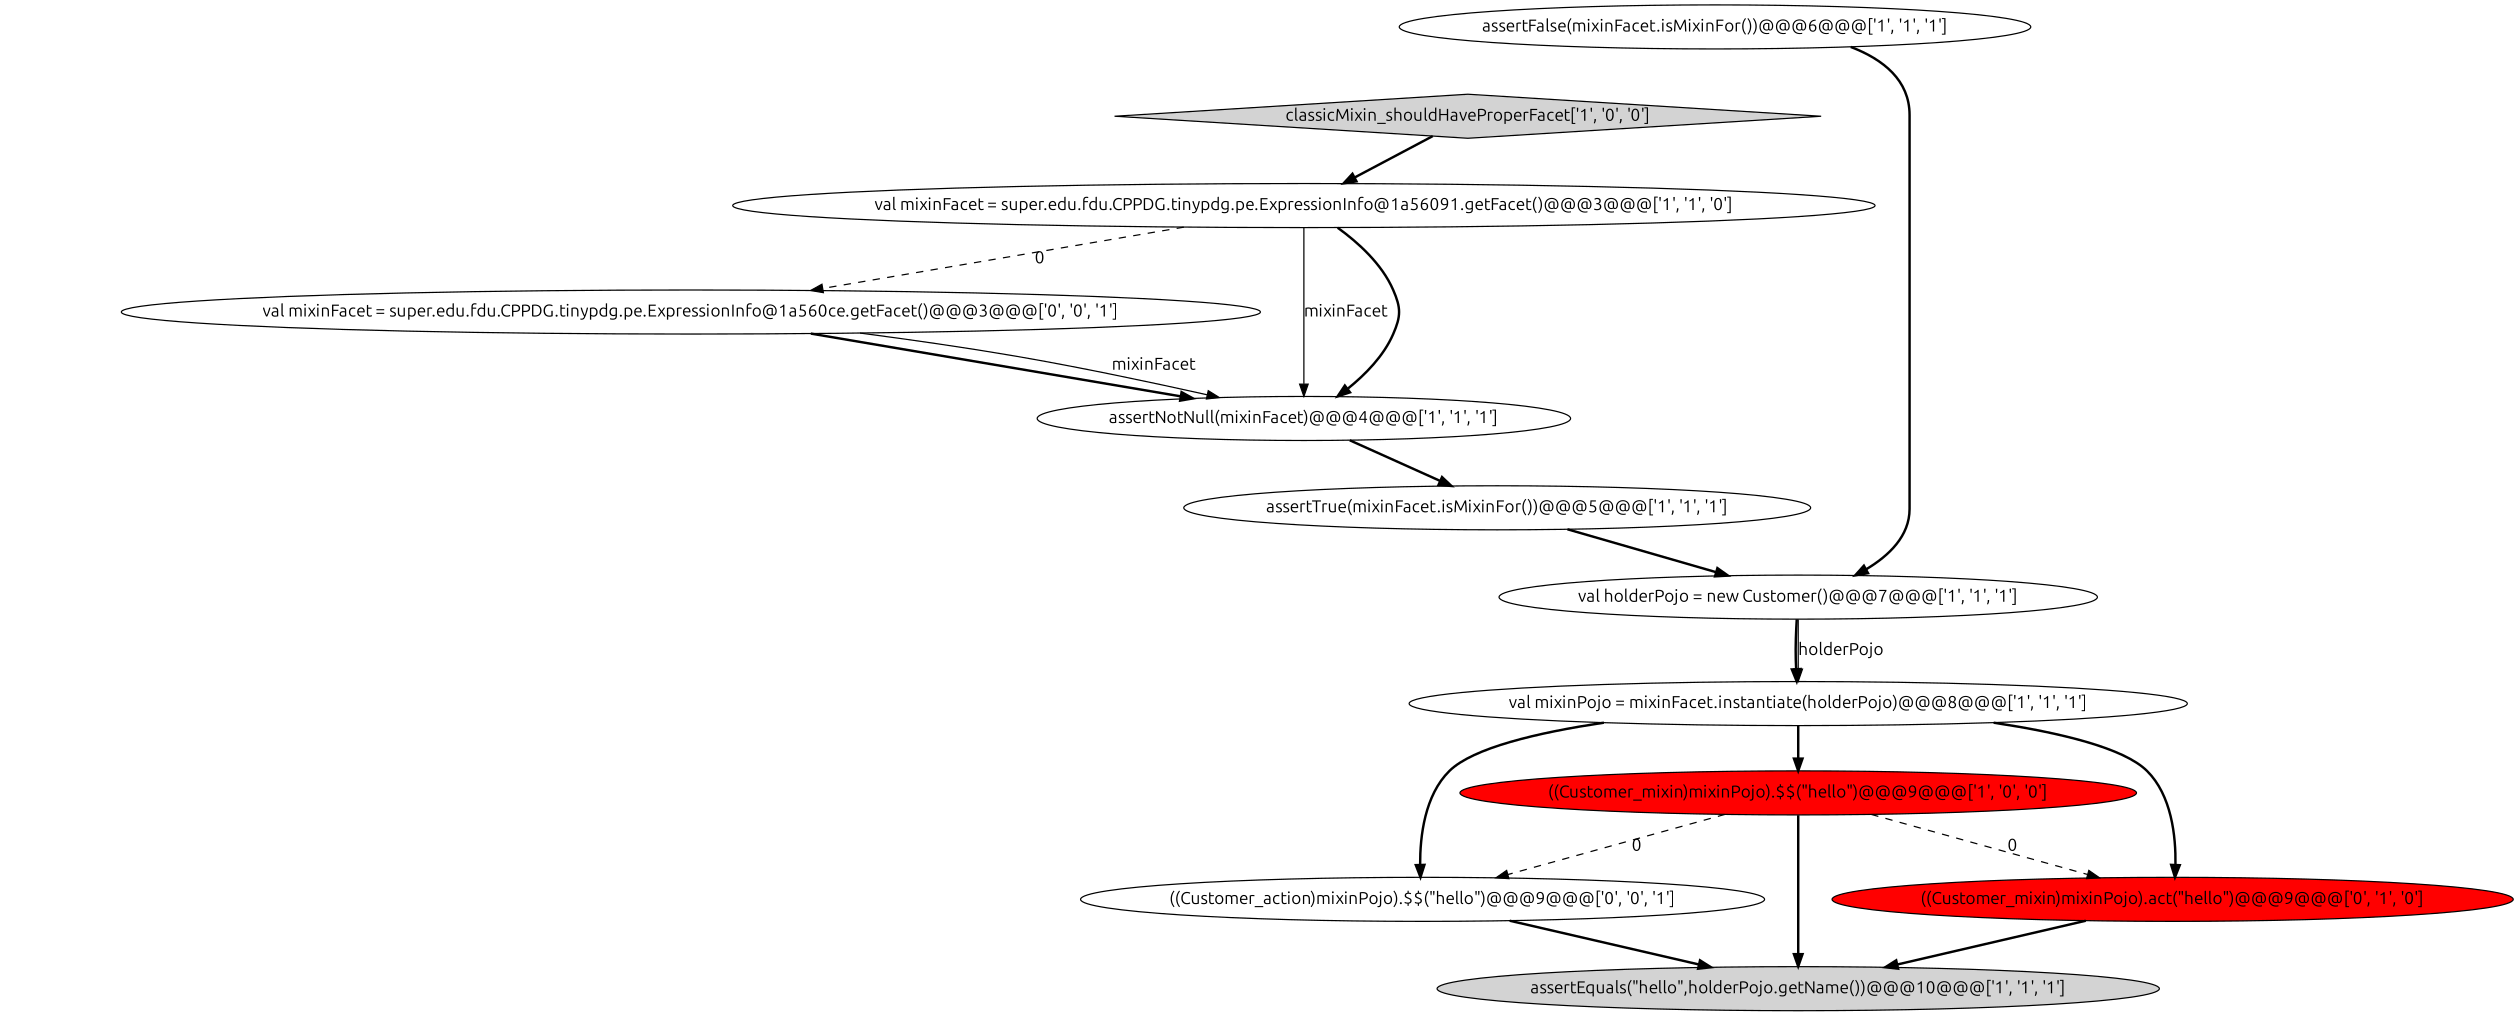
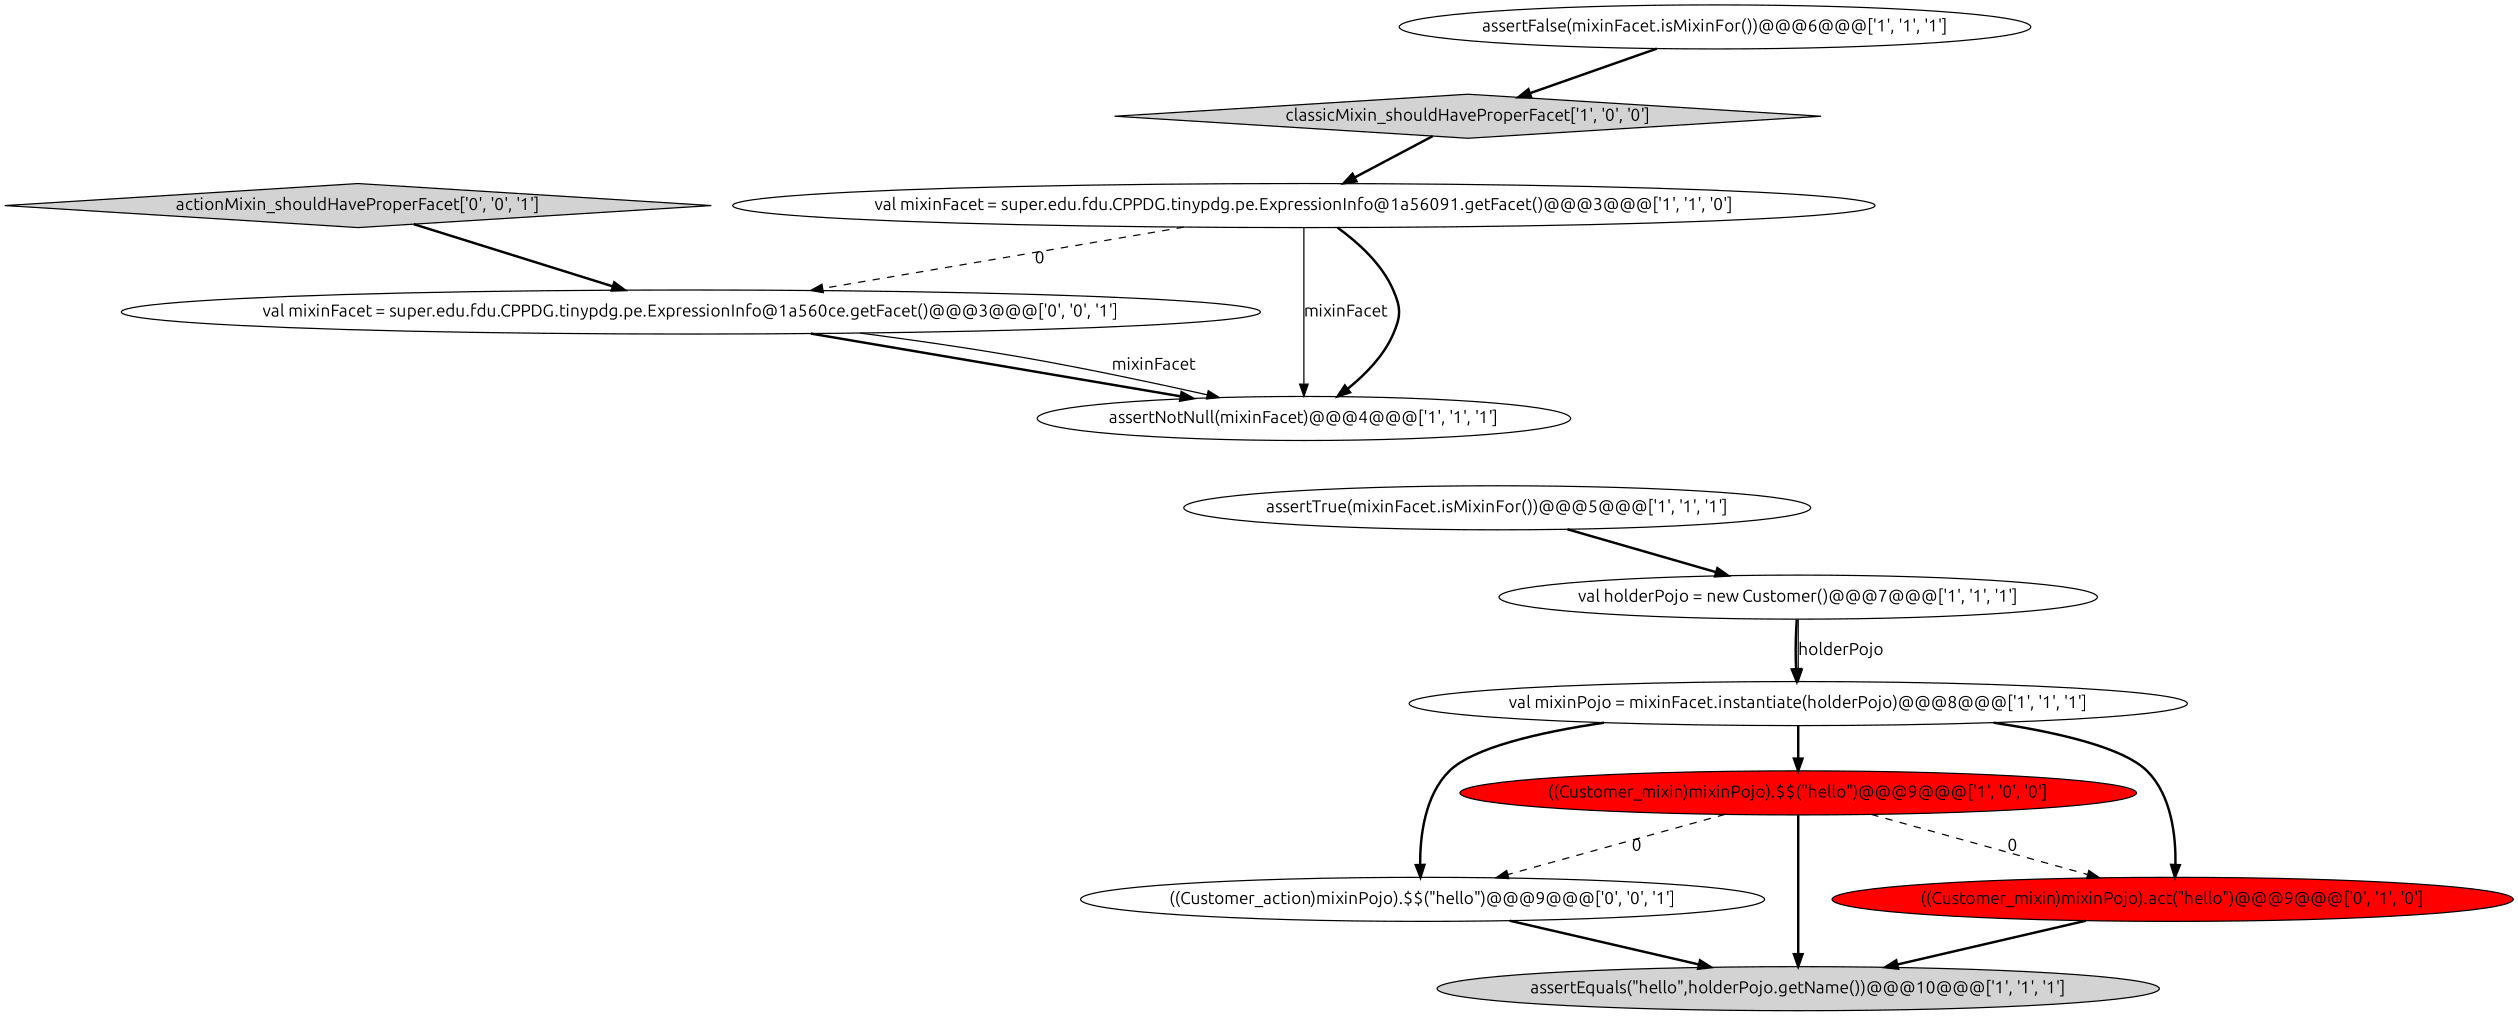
none -> (358, 206)
(1910, 303) -> (1593, 71)
(1395, 461) -> none
